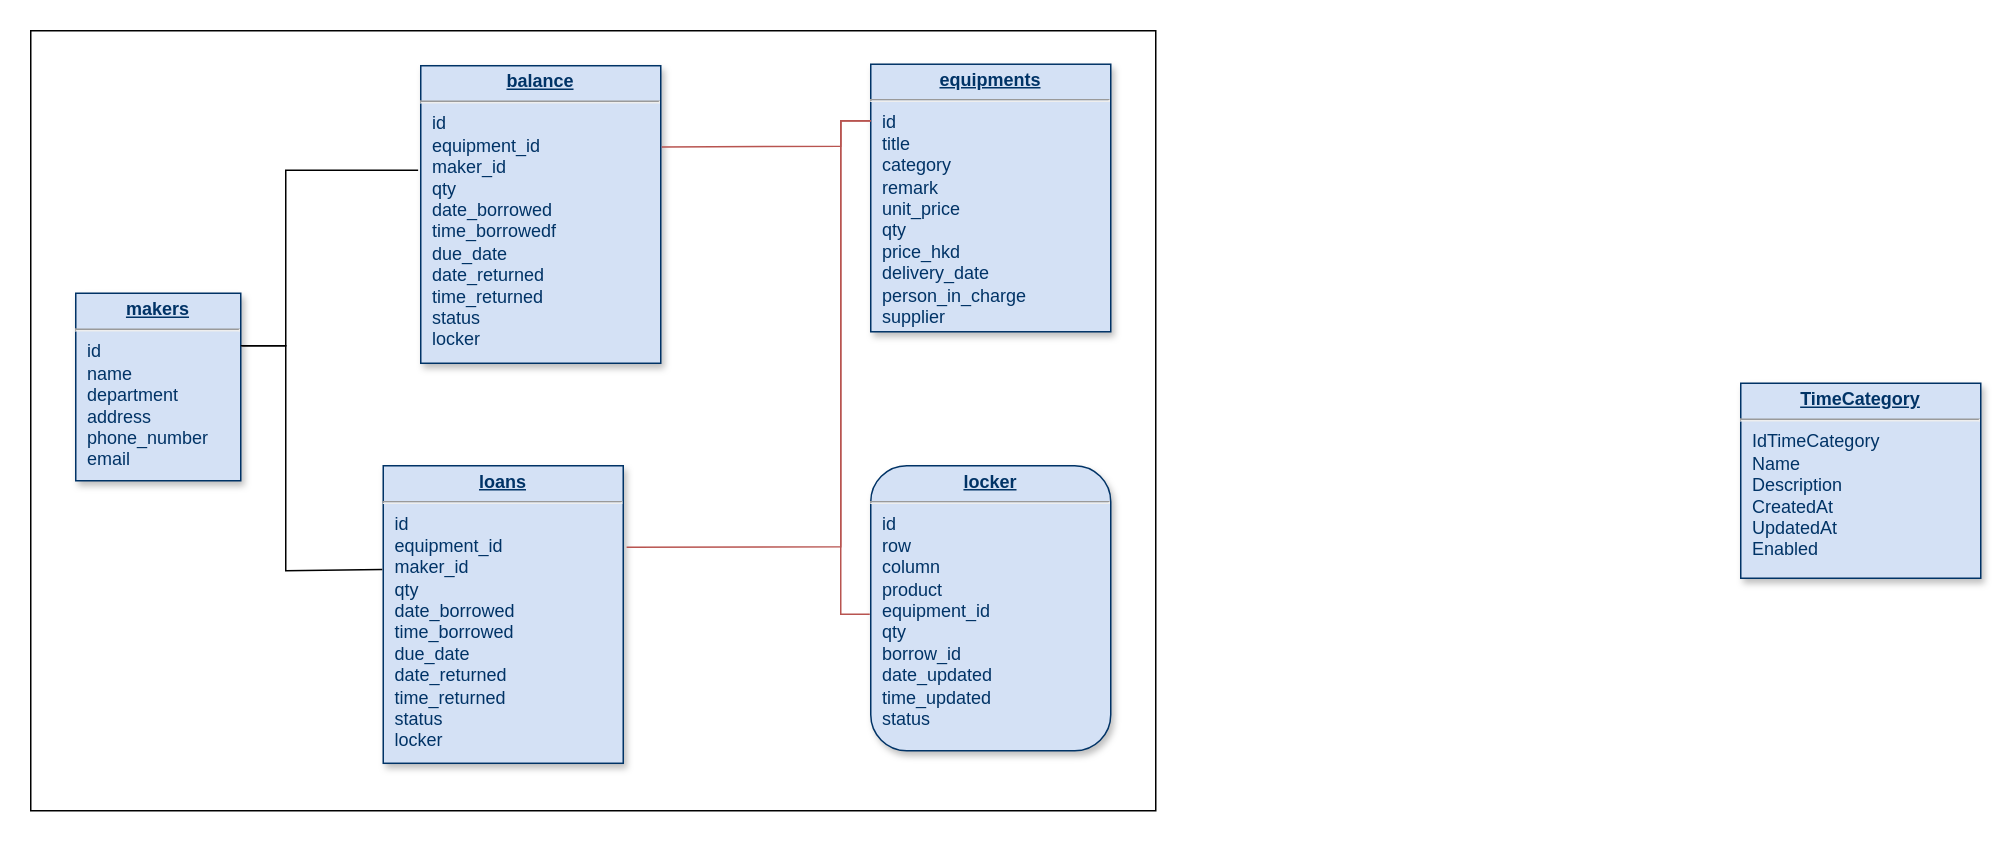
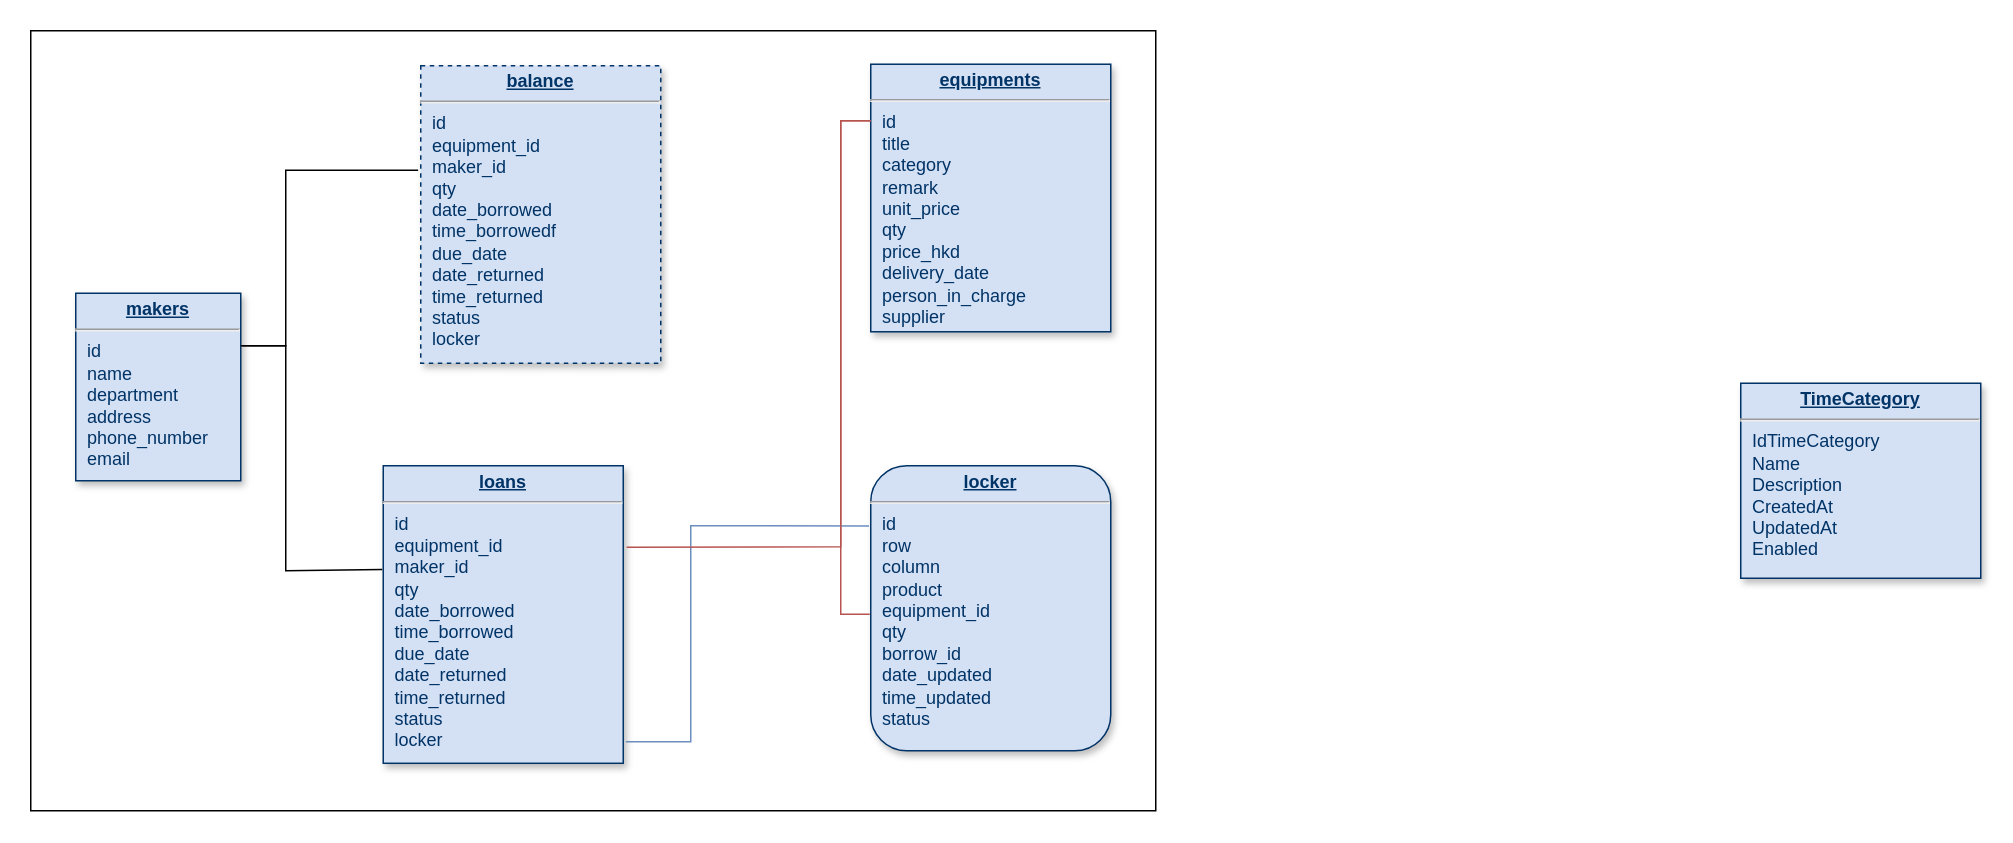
(750, 147) -> none
(541, 215) -> (541, 215)
none -> (691, 577)
